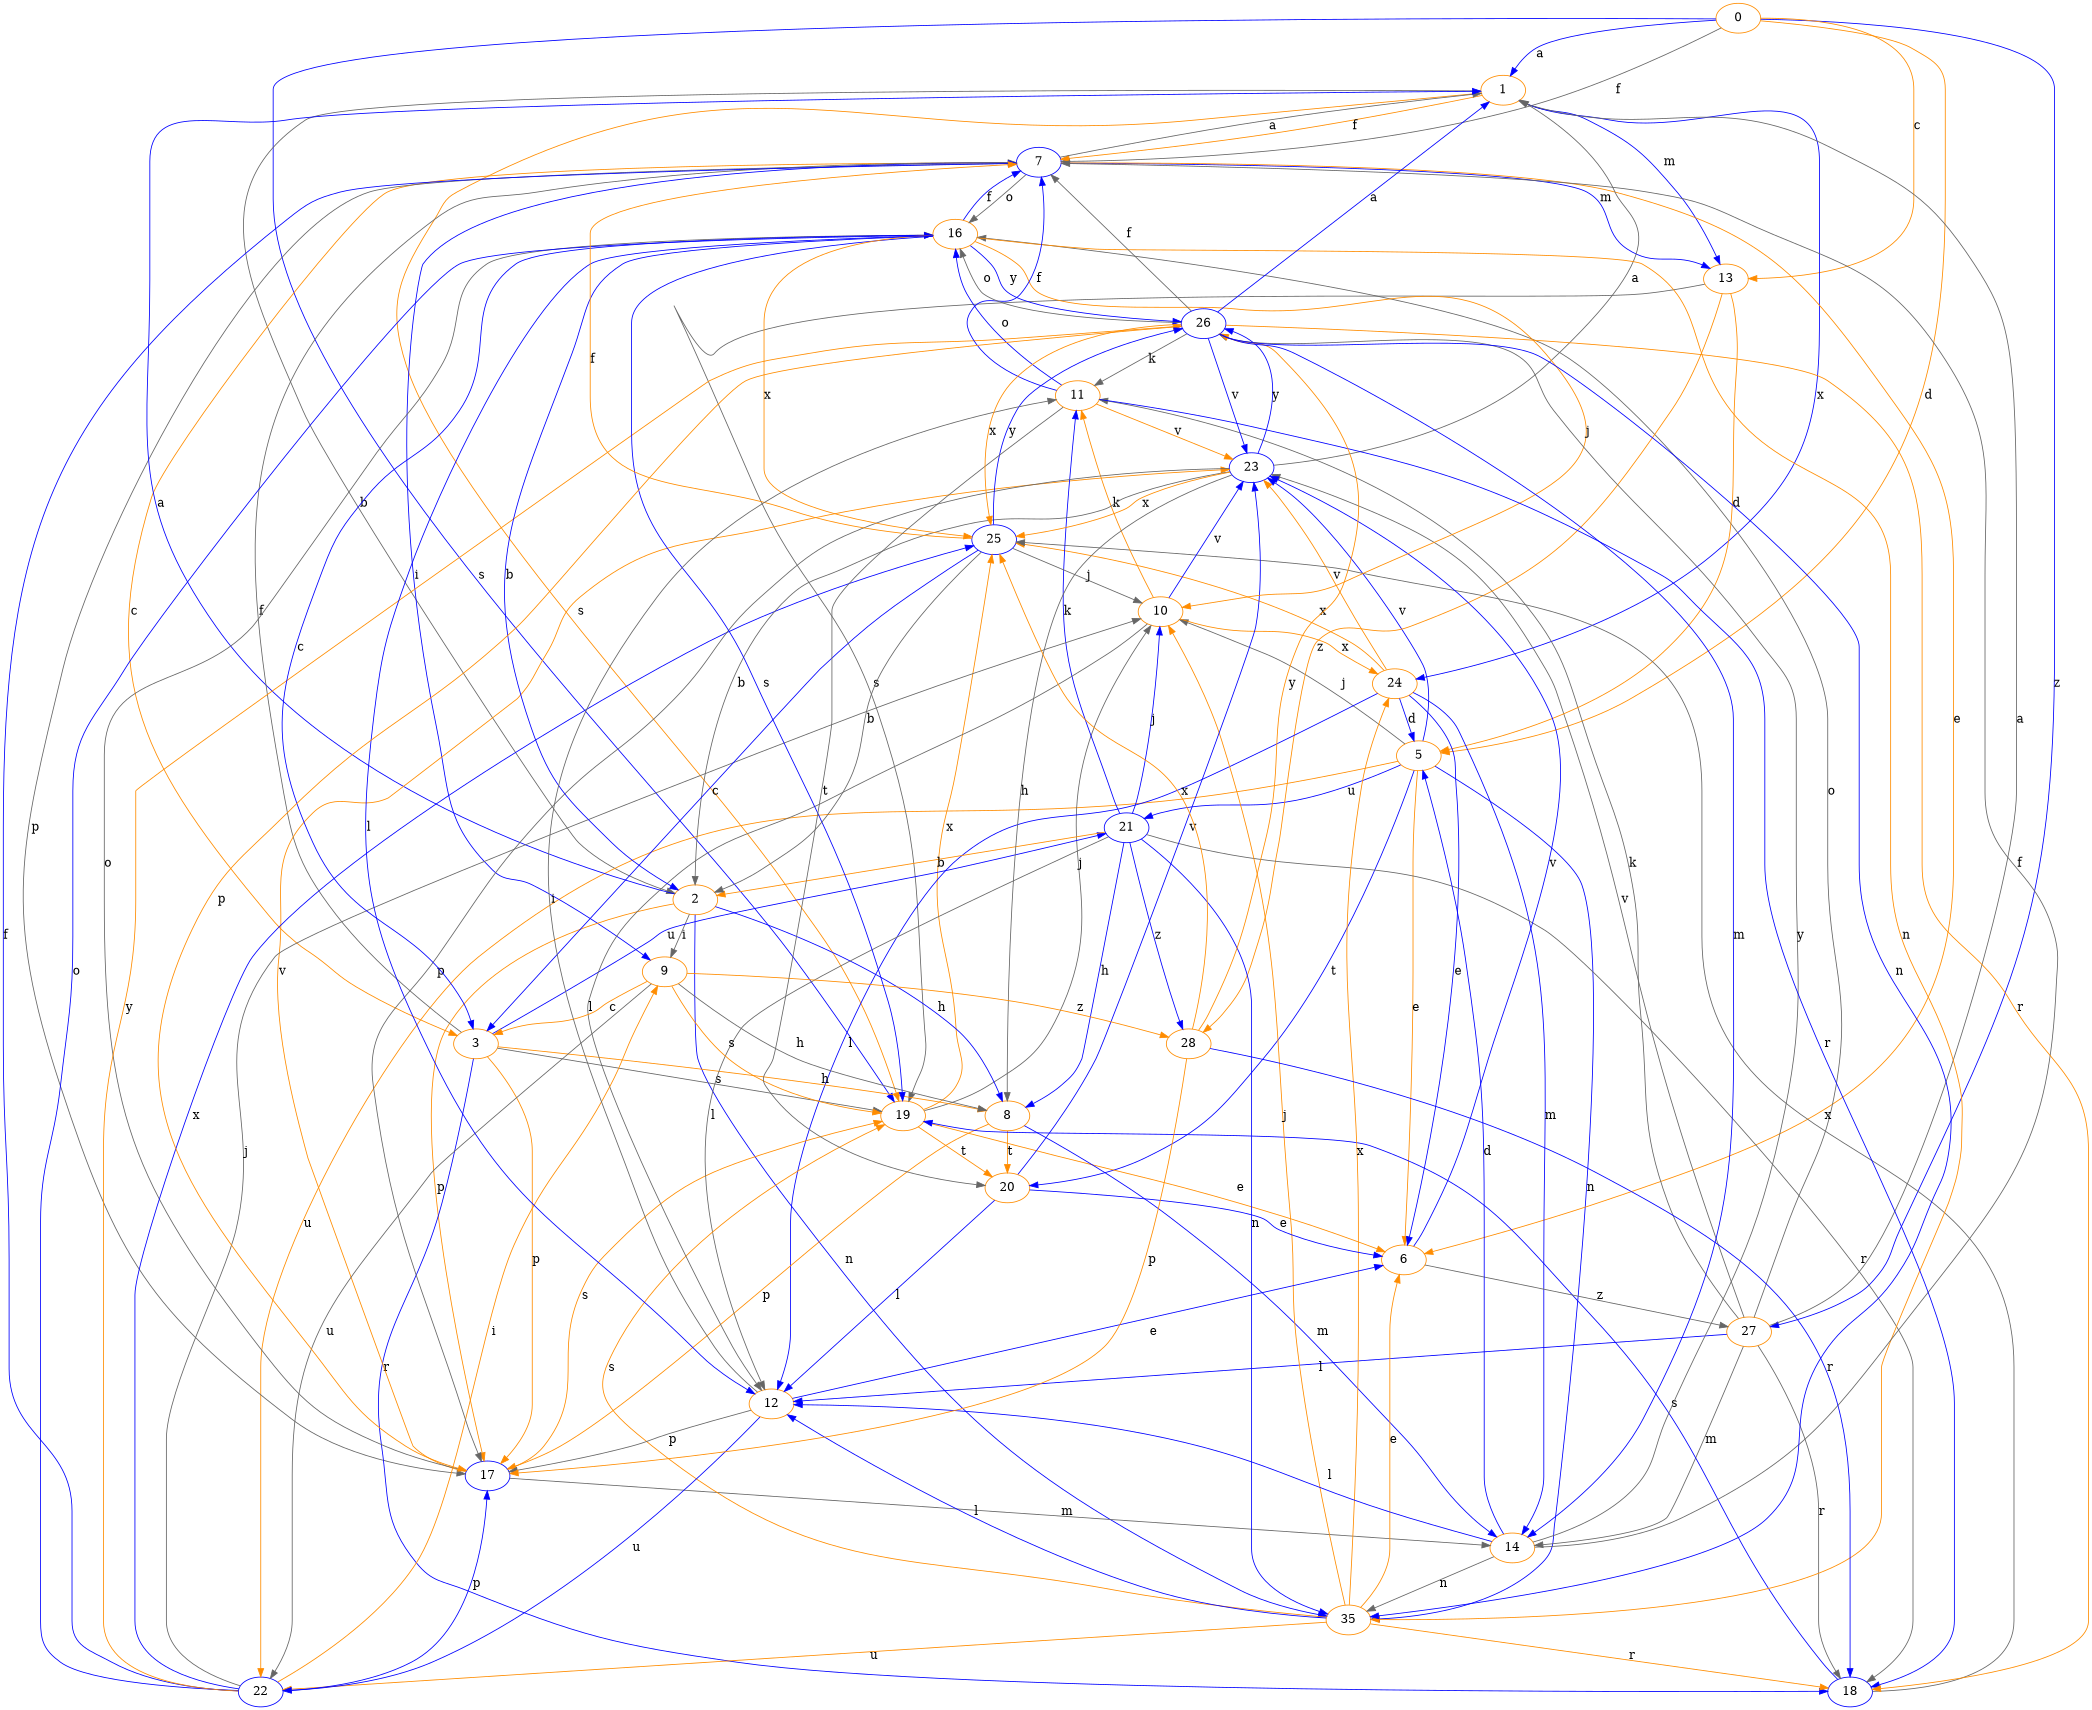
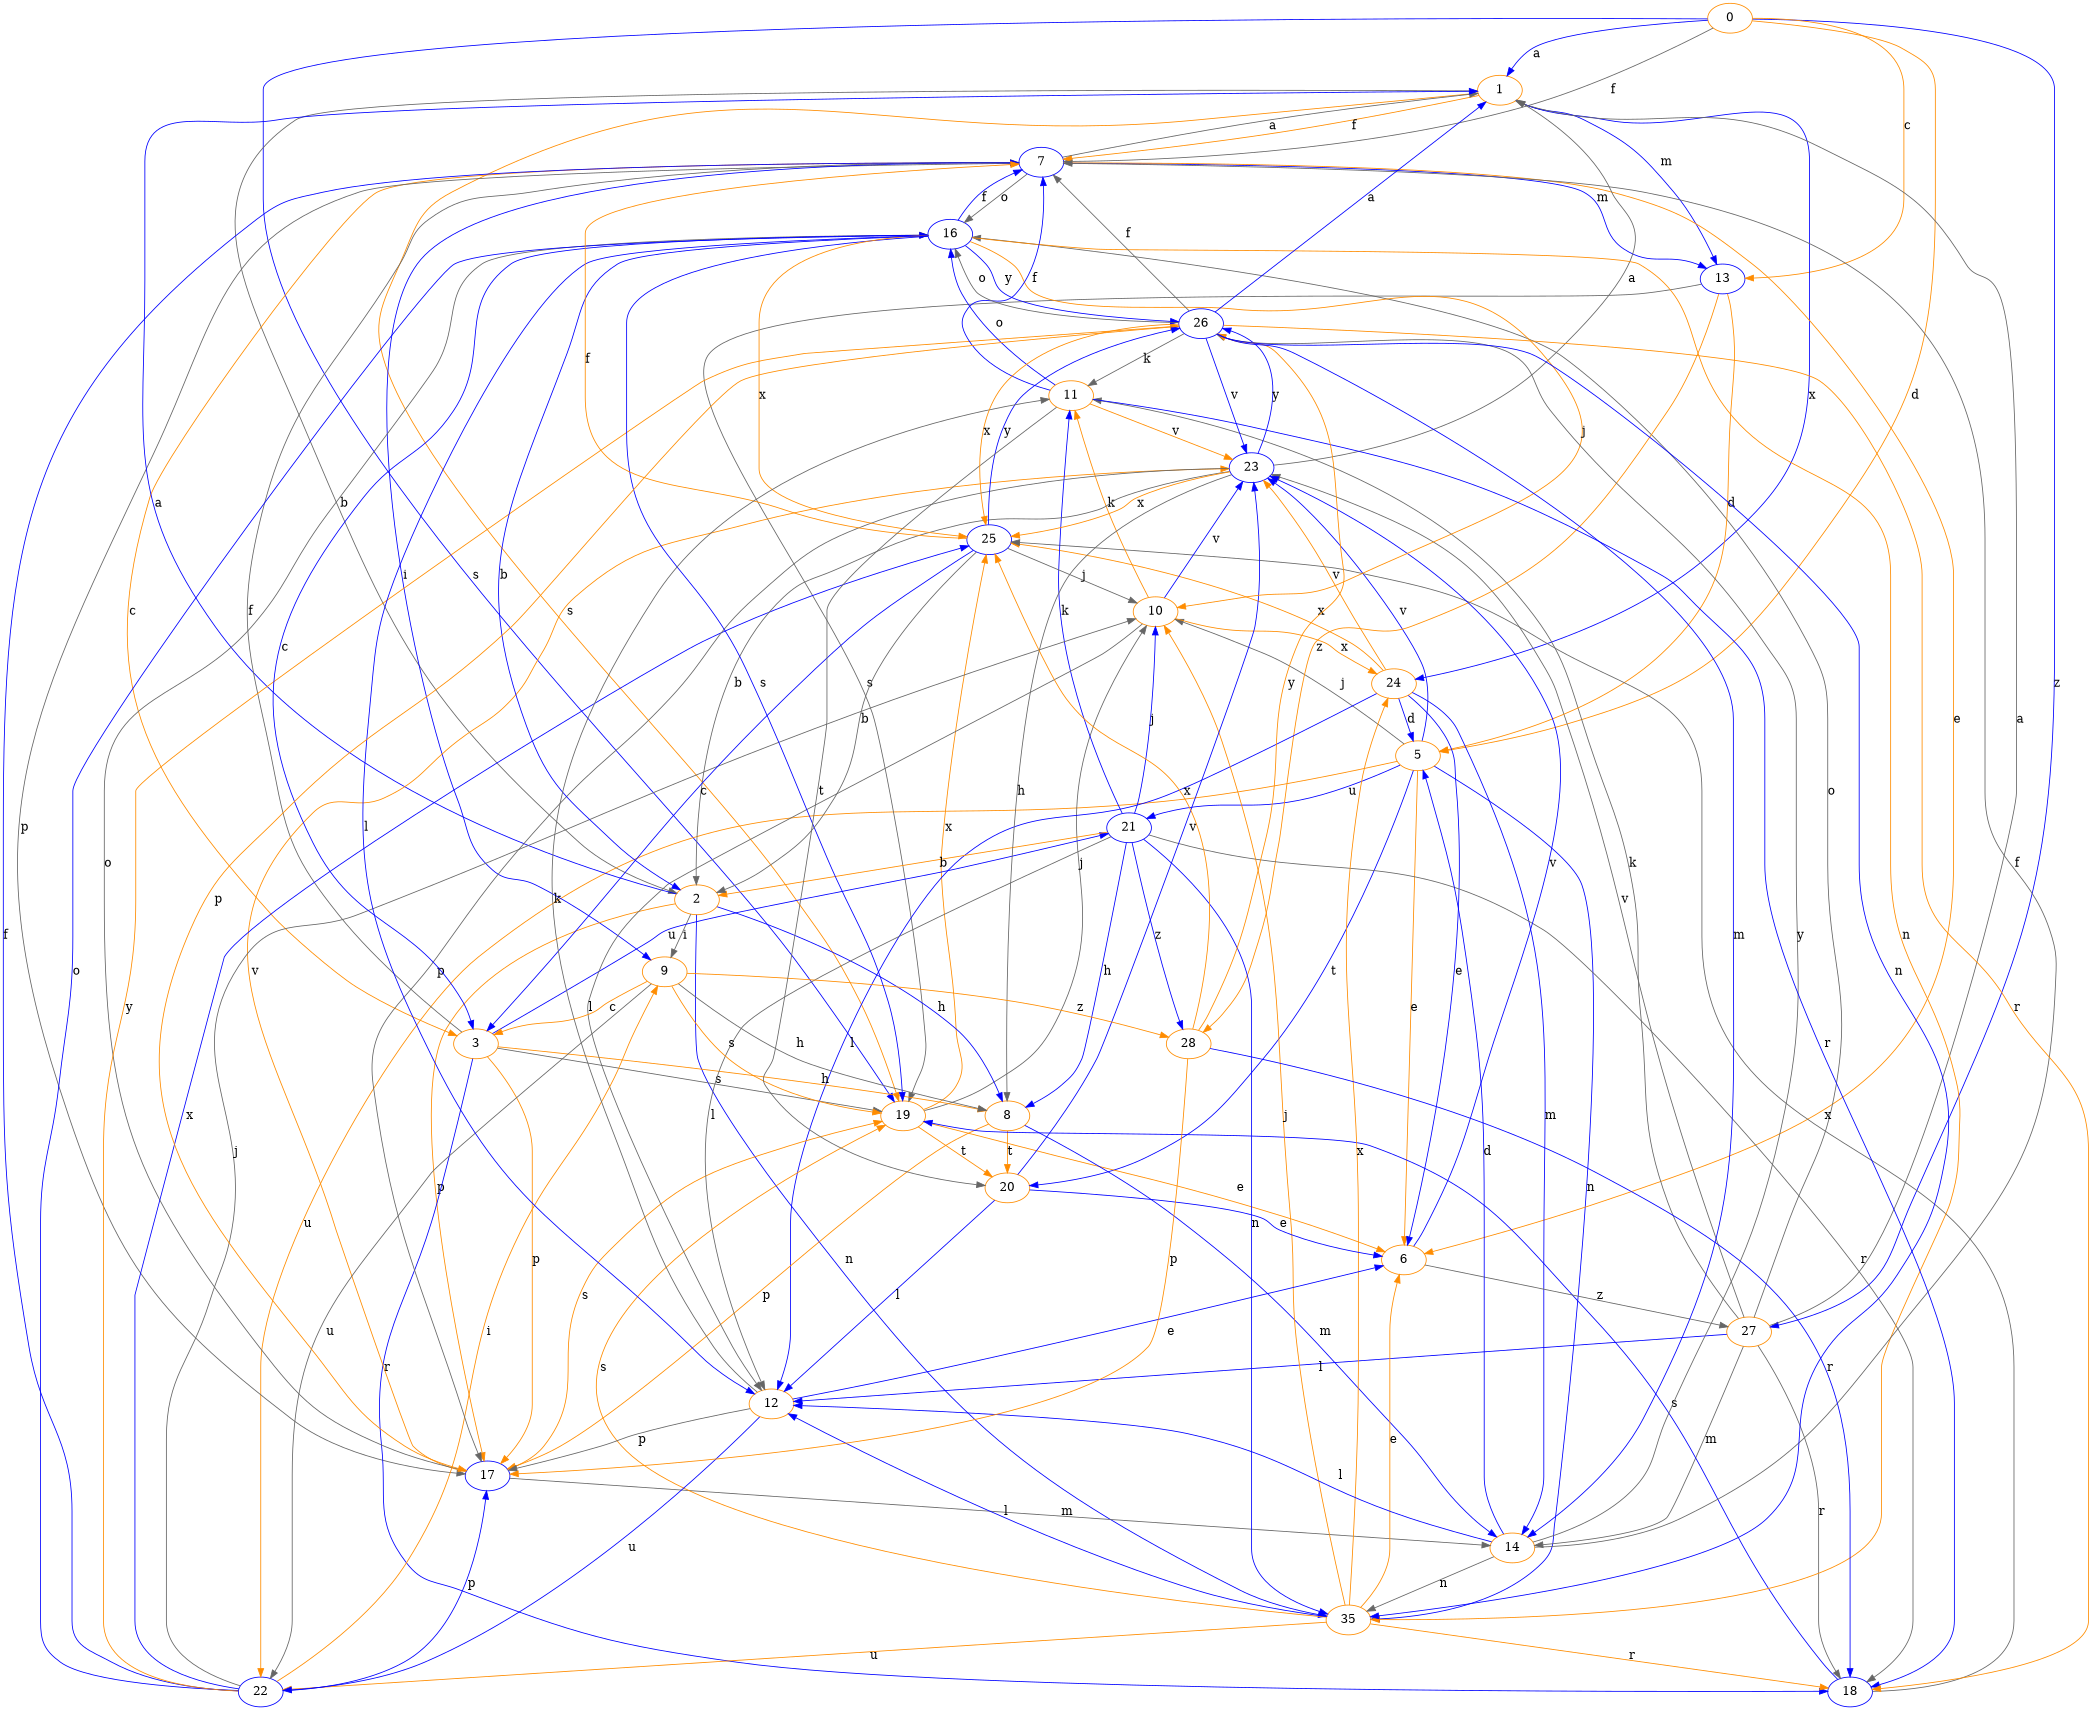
(955, 234) -> (950, 234)
(1726, 279) -> (1723, 279)
(553, 900) -> (558, 900)
